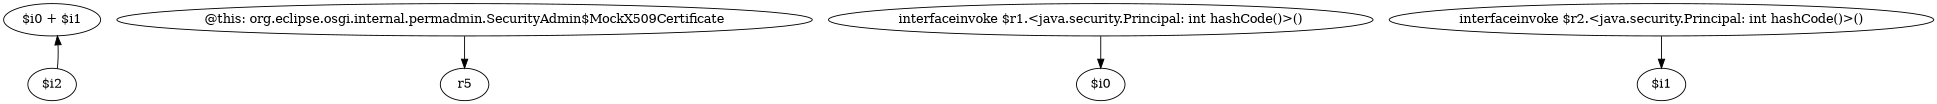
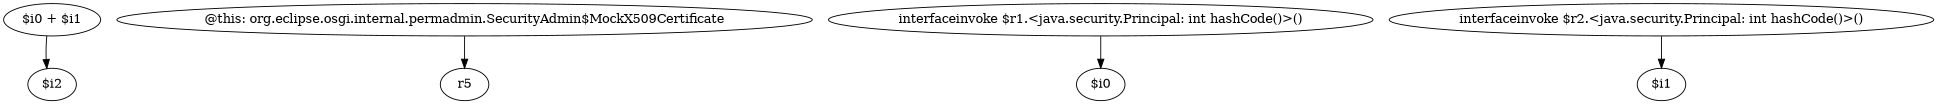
(58, 57) -> (46, 48)
